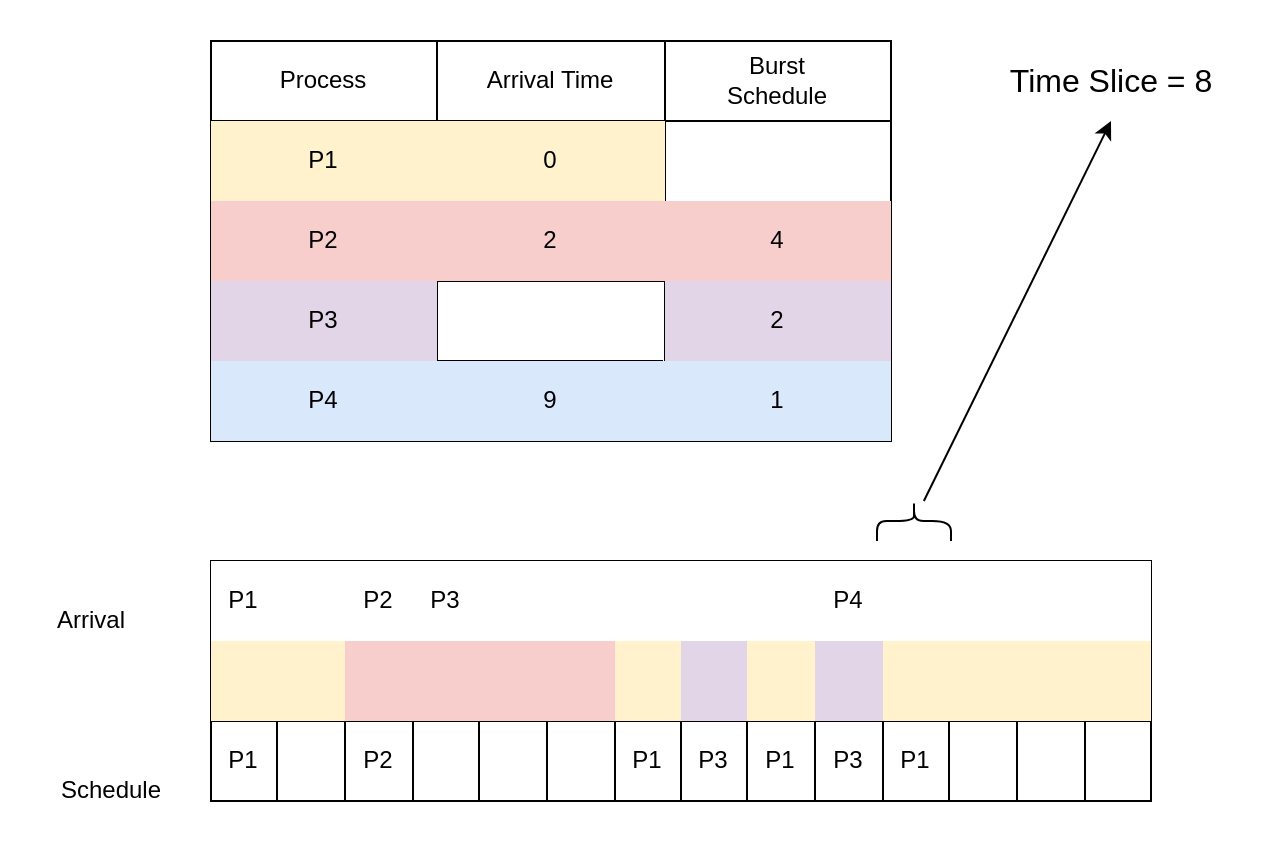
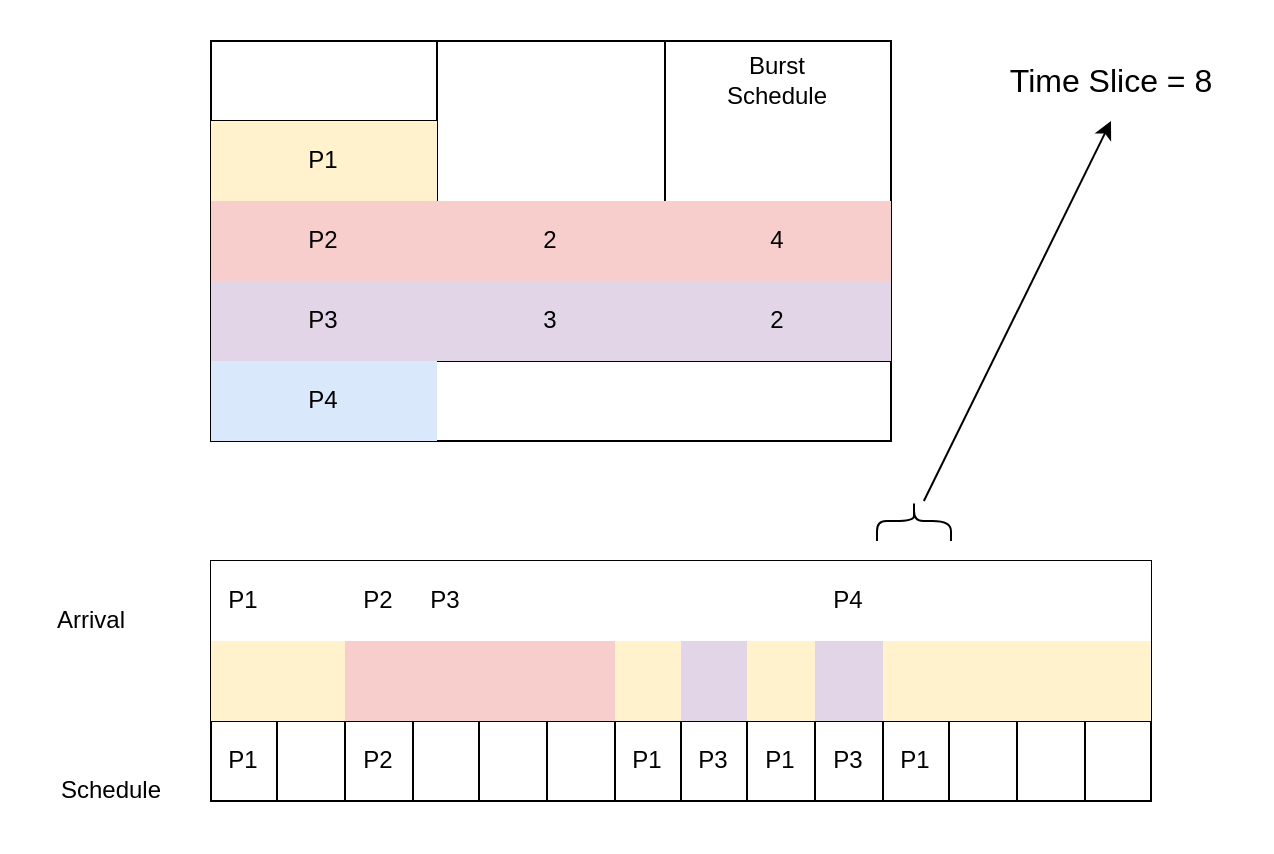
(324, 81) -> none
(551, 81) -> none
(551, 161) -> none
none -> (551, 321)
(551, 401) -> none
(778, 401) -> none
